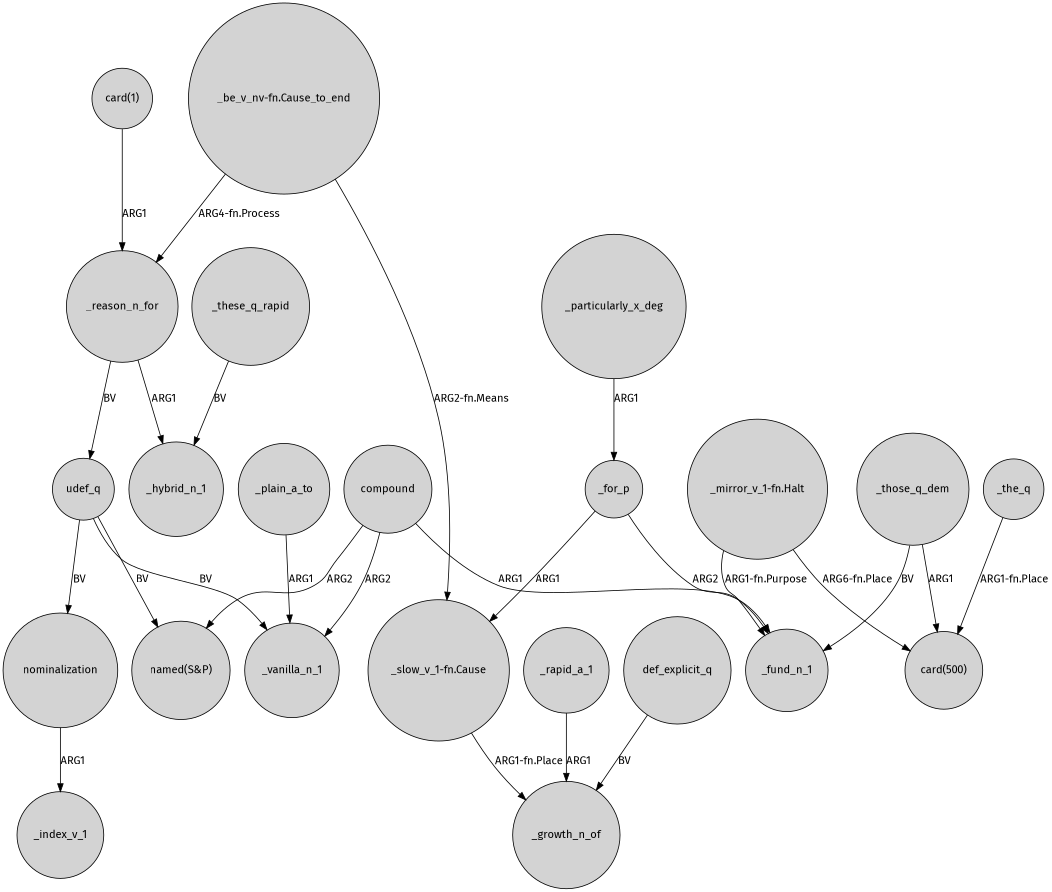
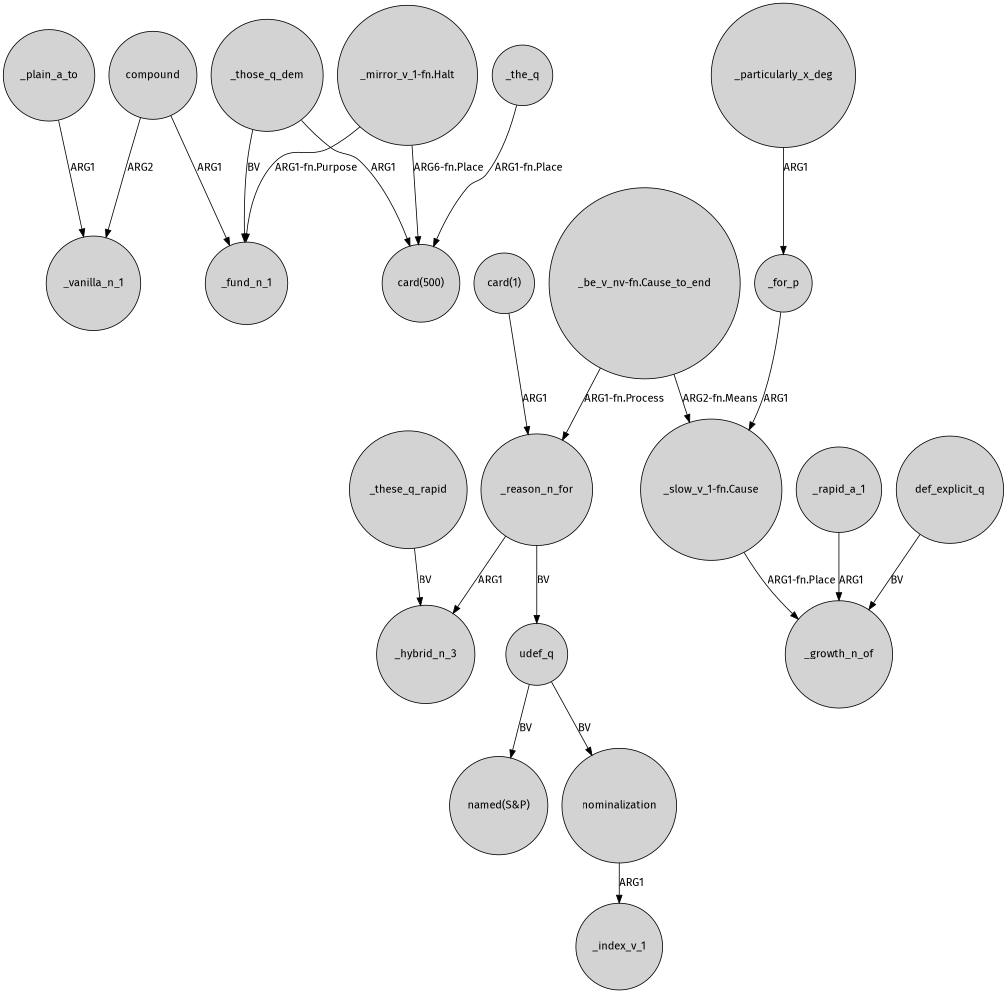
(239, 214) -> (624, 399)
(176, 489) -> (426, 654)
(171, 578) -> none
(688, 582) -> none
(297, 592) -> none
